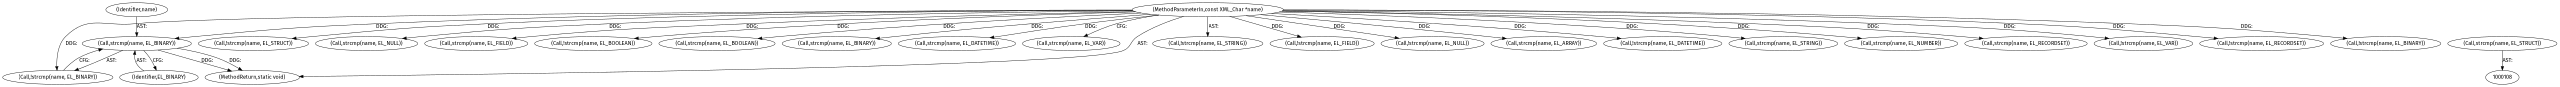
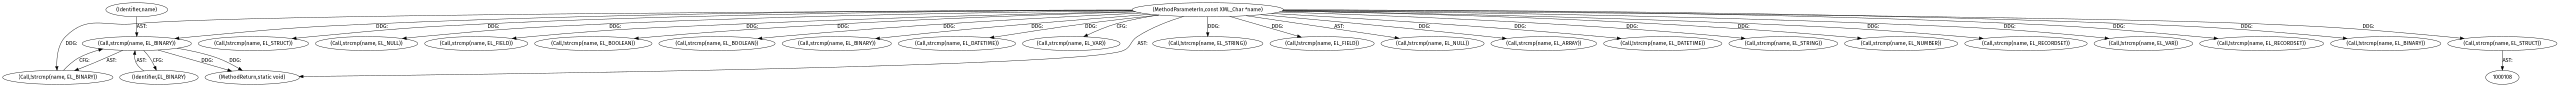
none -> (2048, 19)
(1214, 27) -> (1214, 27)
(1340, 27) -> (1340, 27)
